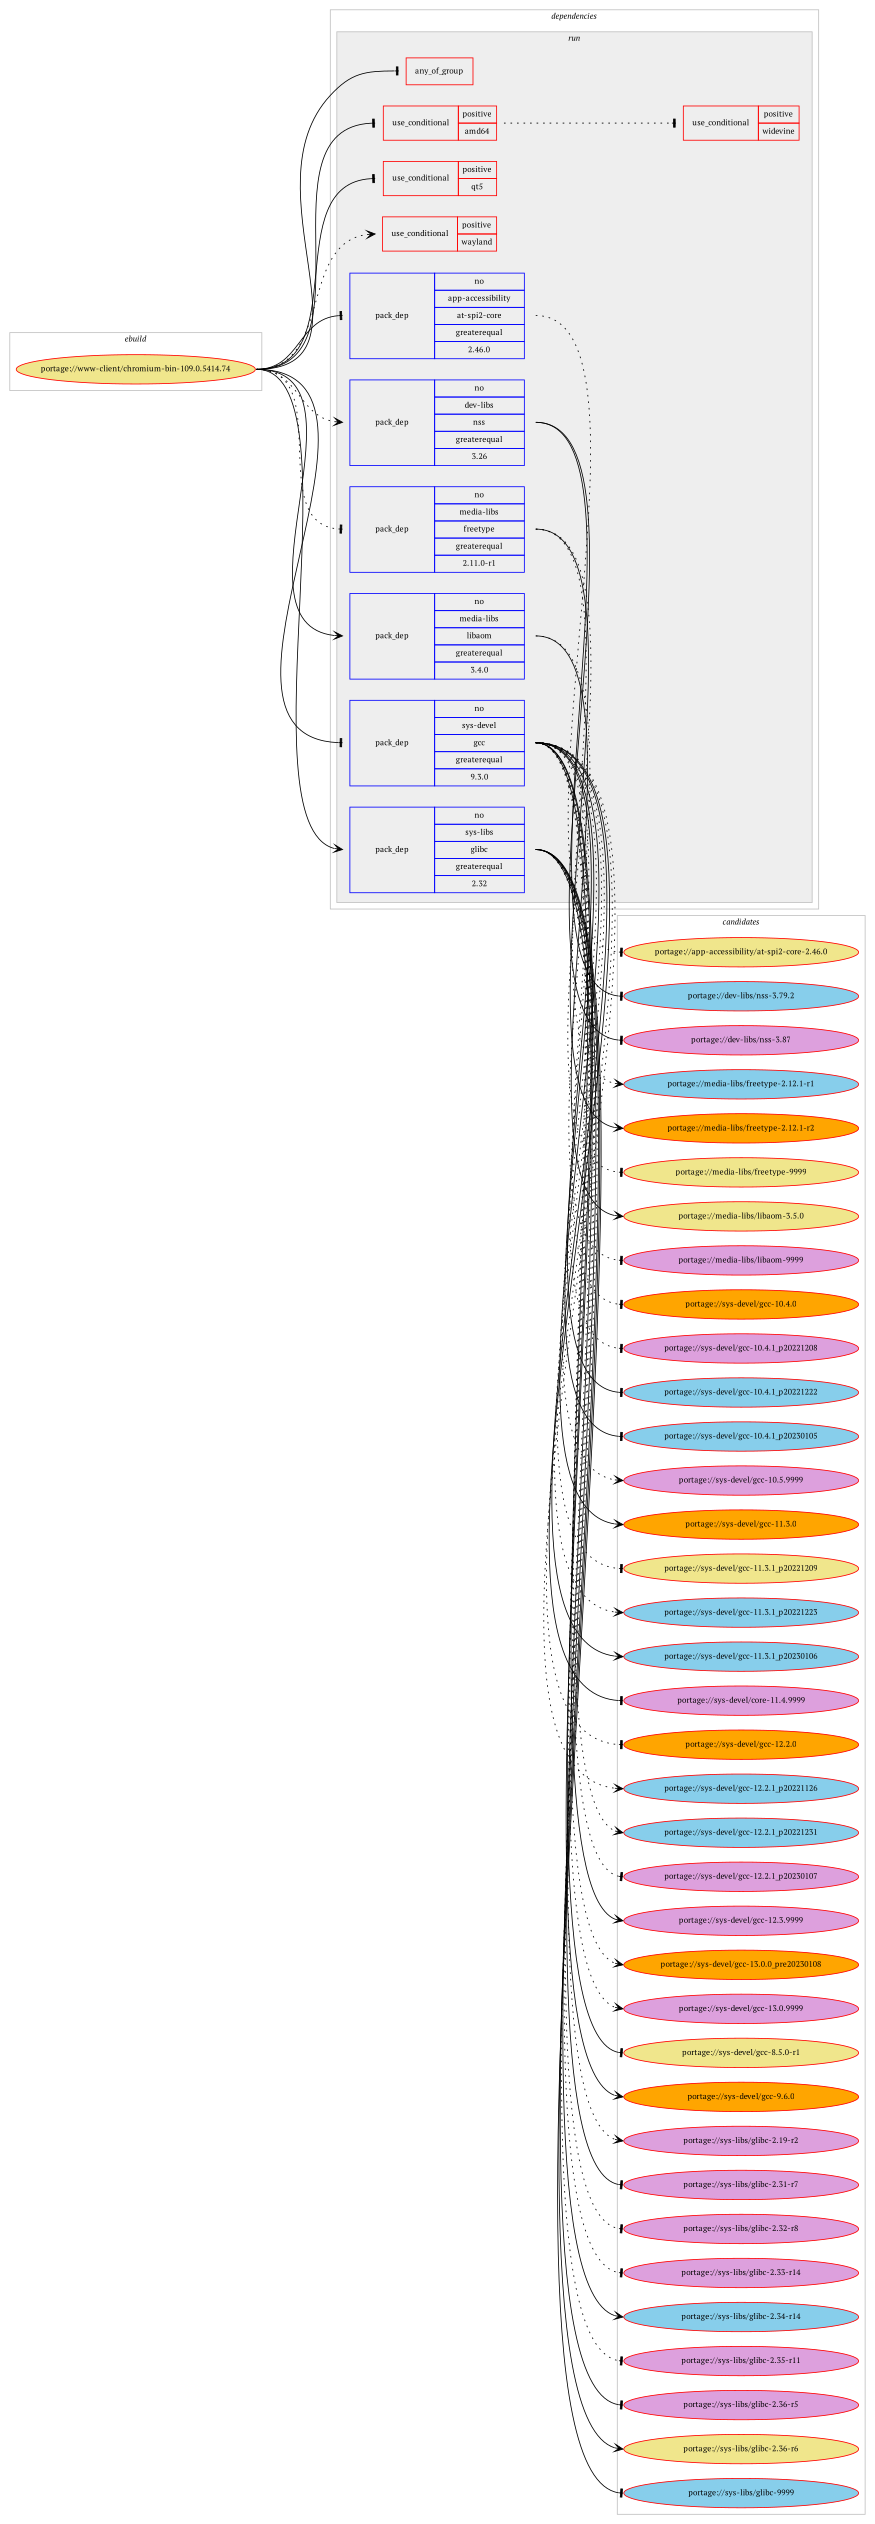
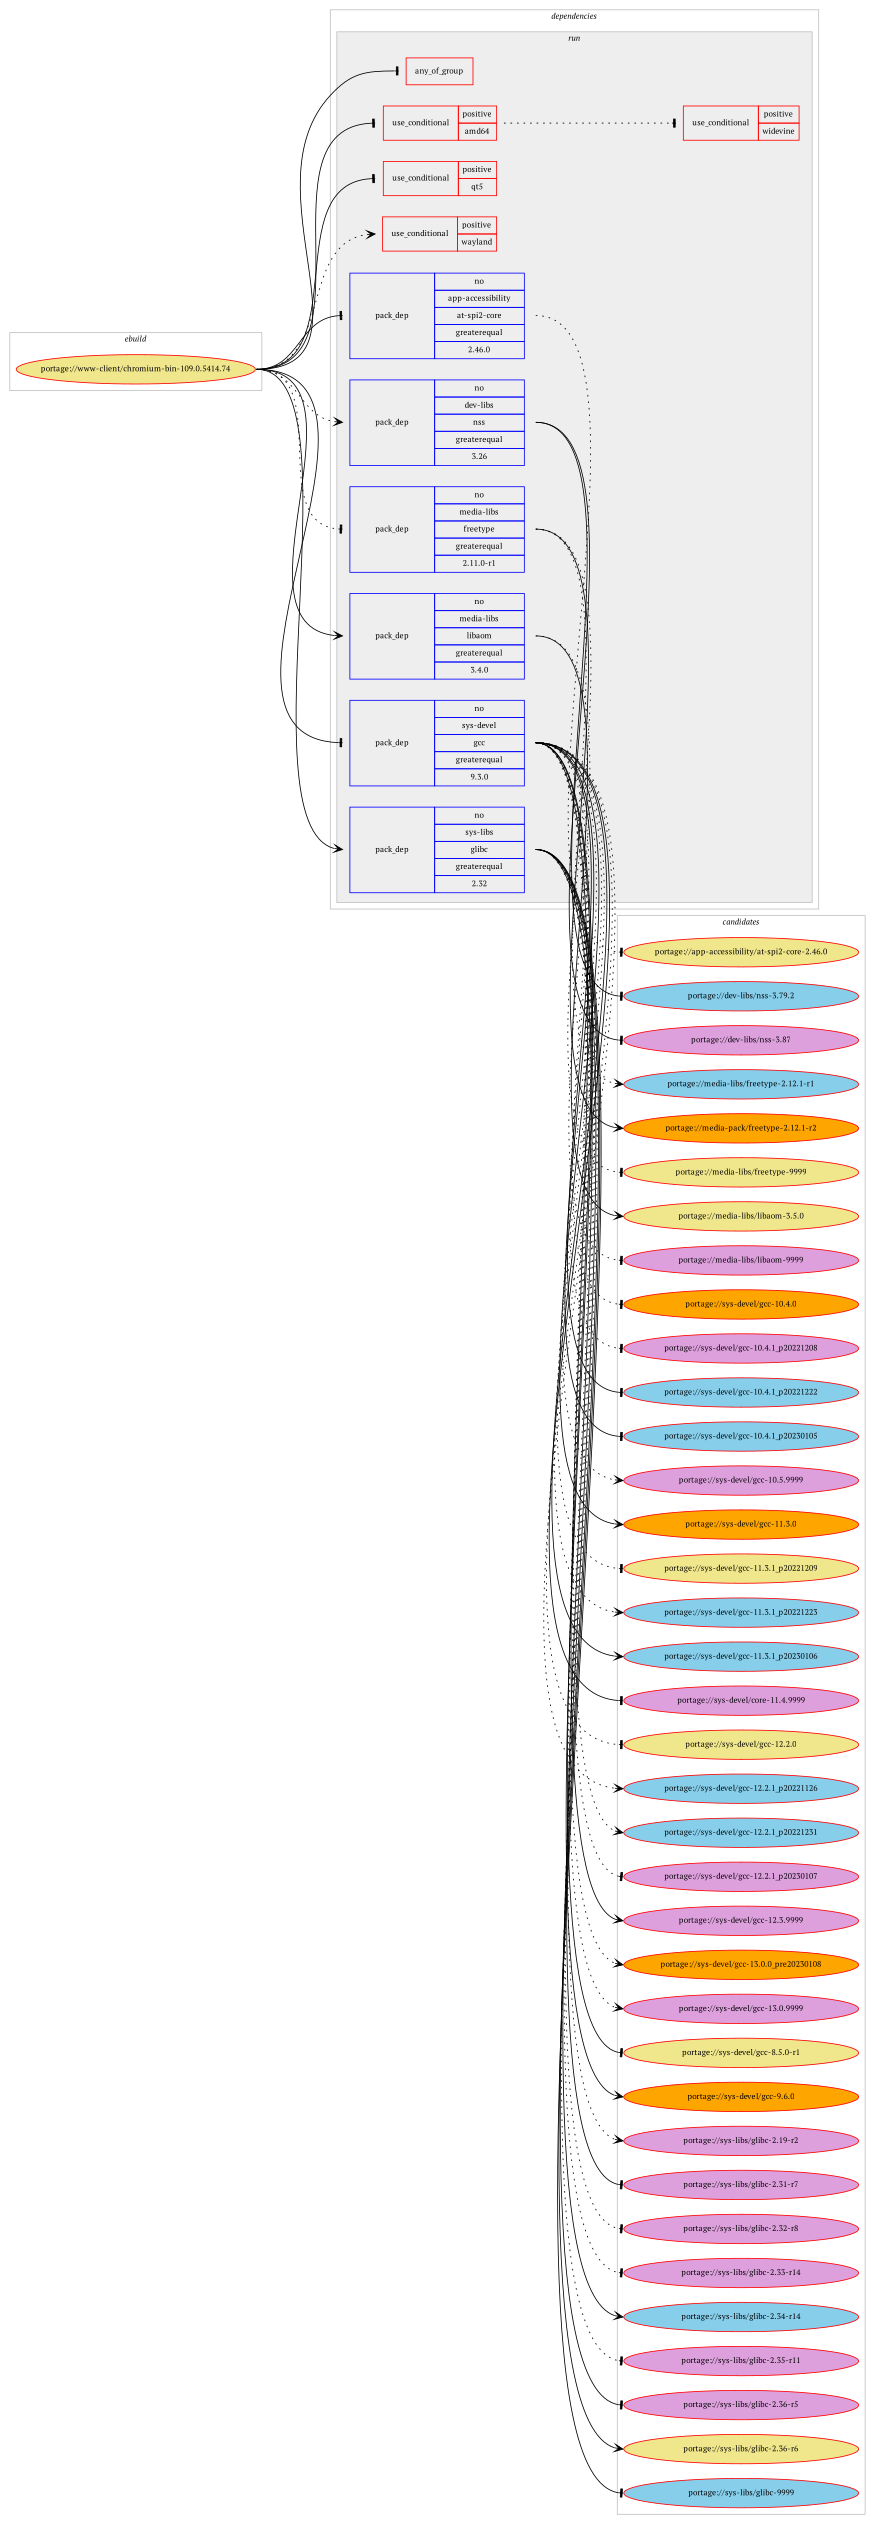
(741, 1128) -> (741, 1128)
(741, 1745) -> (741, 1745)
